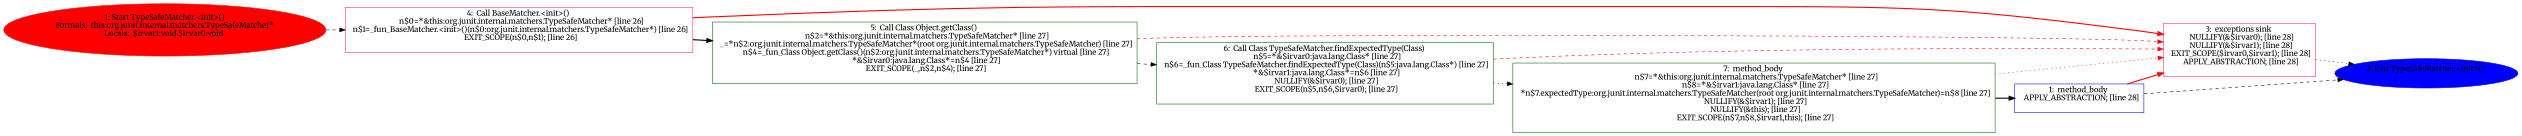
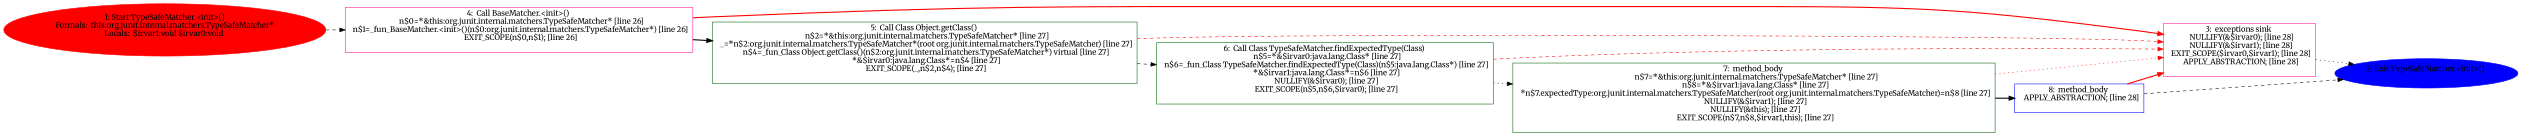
(2079, 98) -> (2079, 98)
